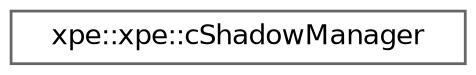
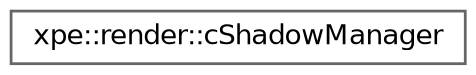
(238, 37) -> (238, 37)
